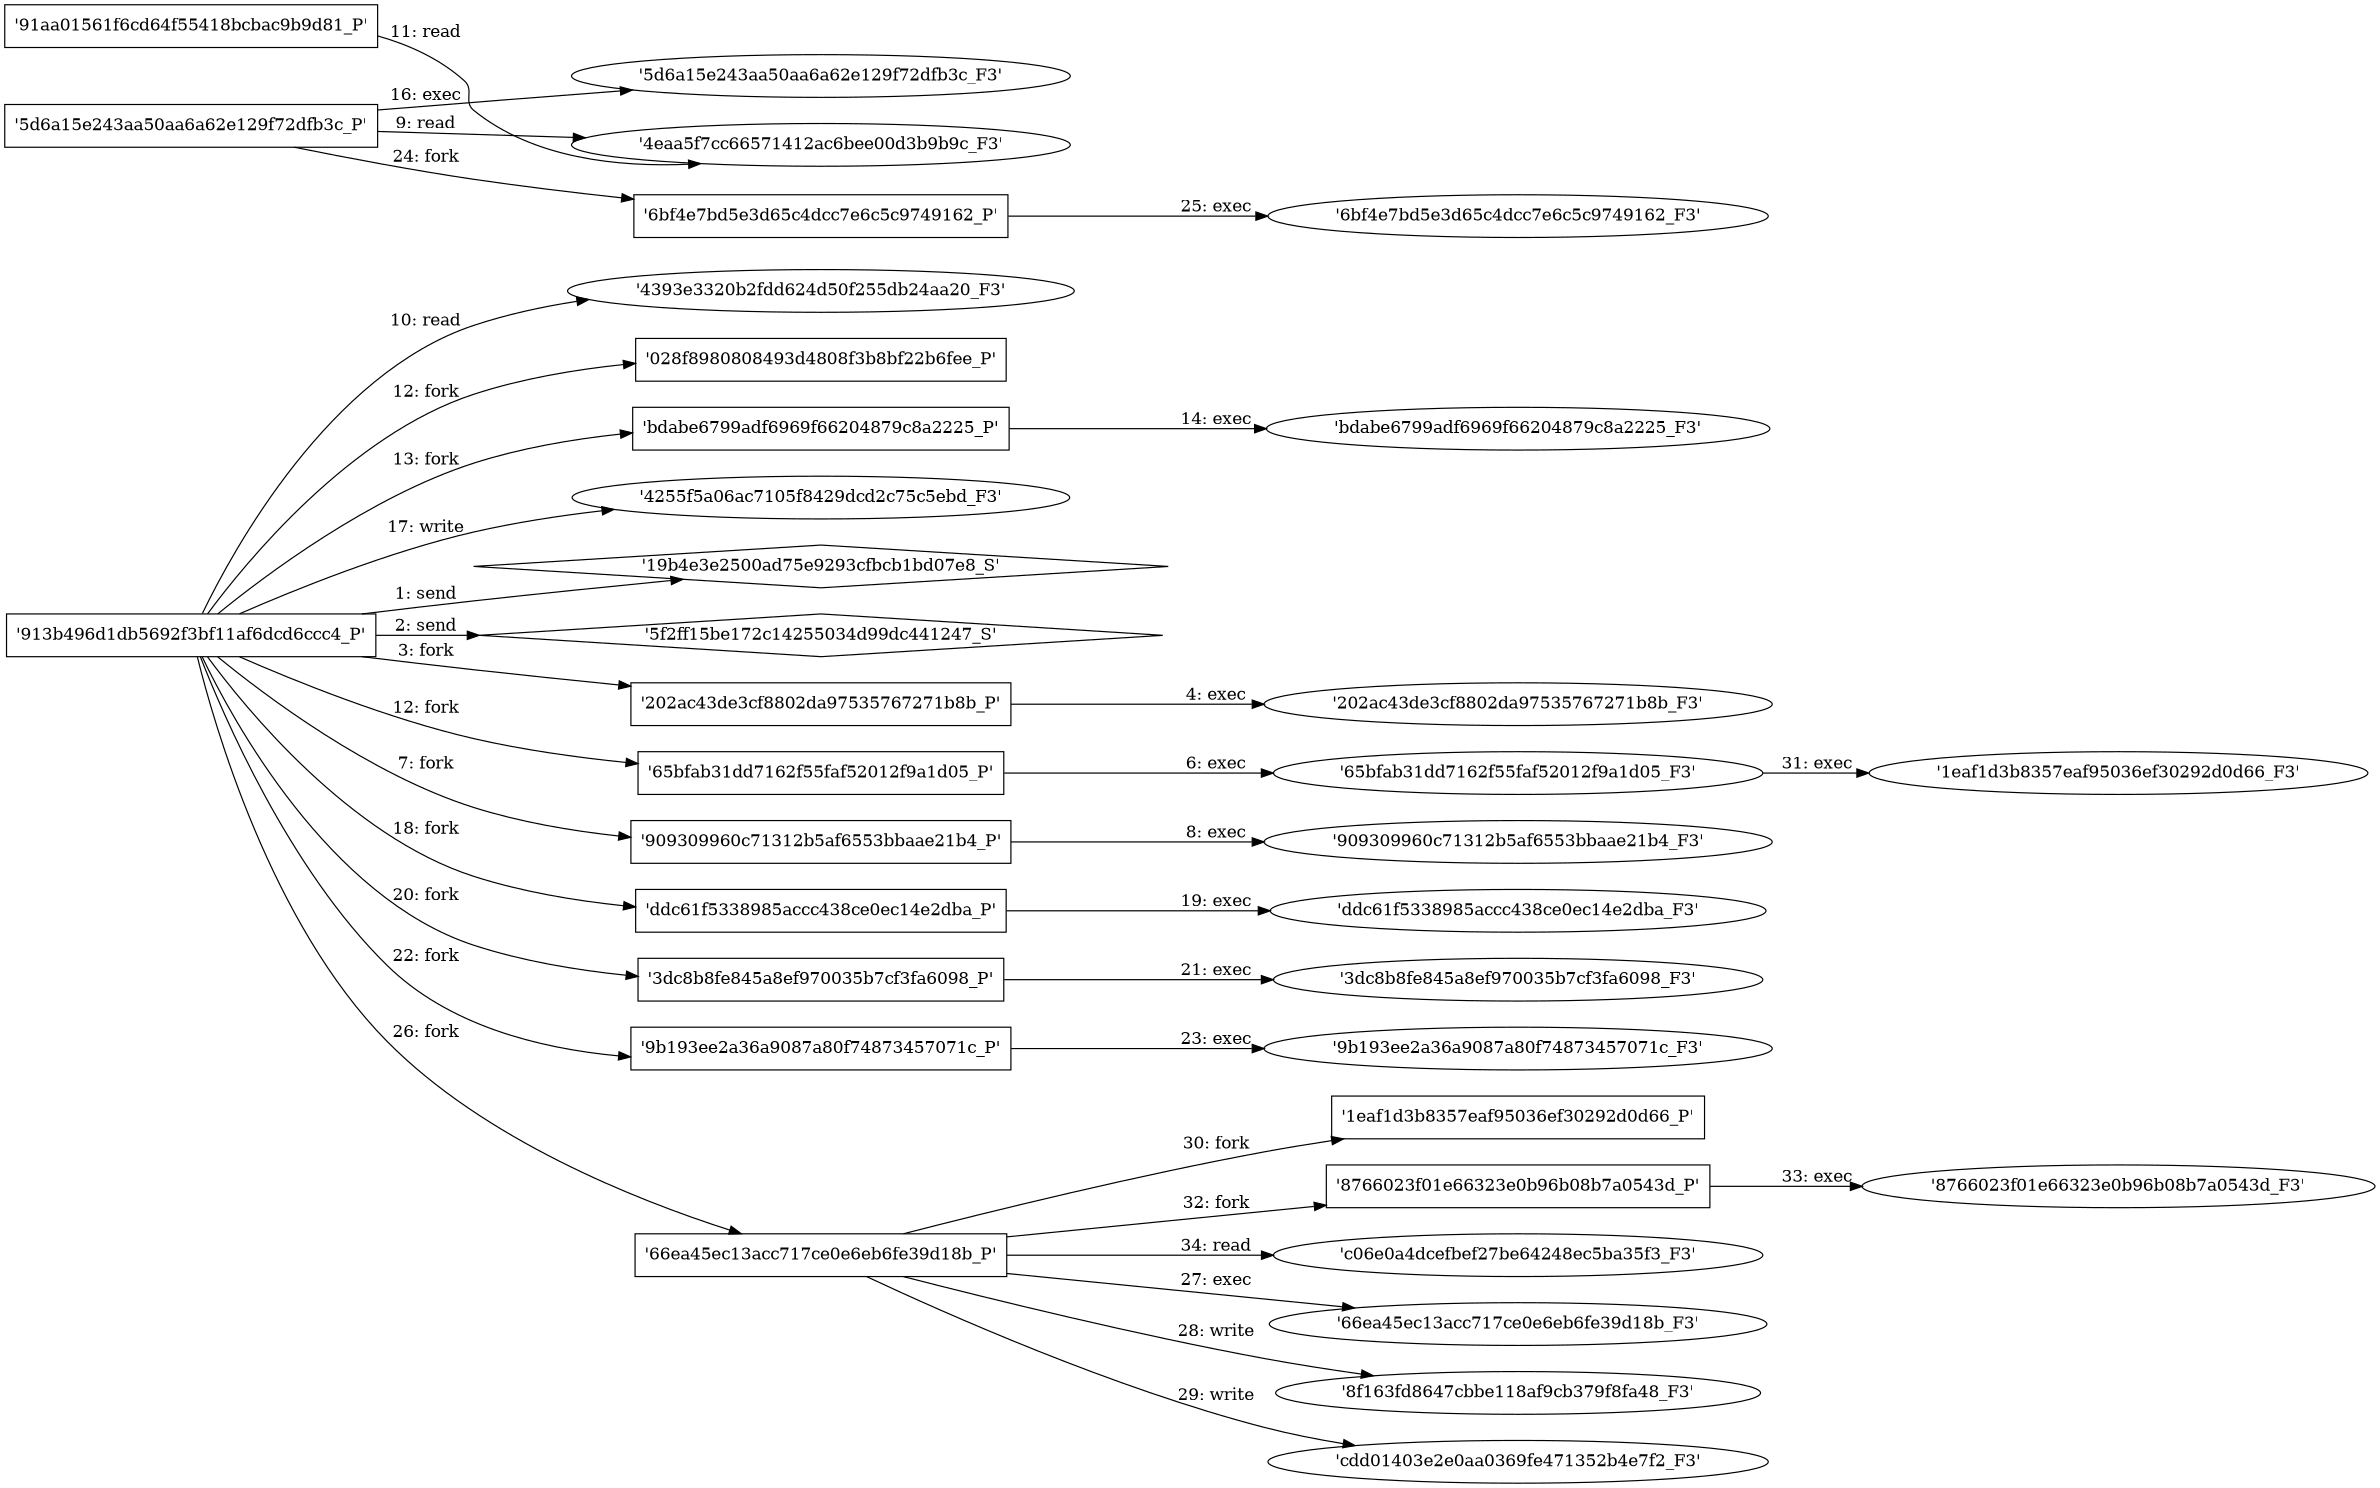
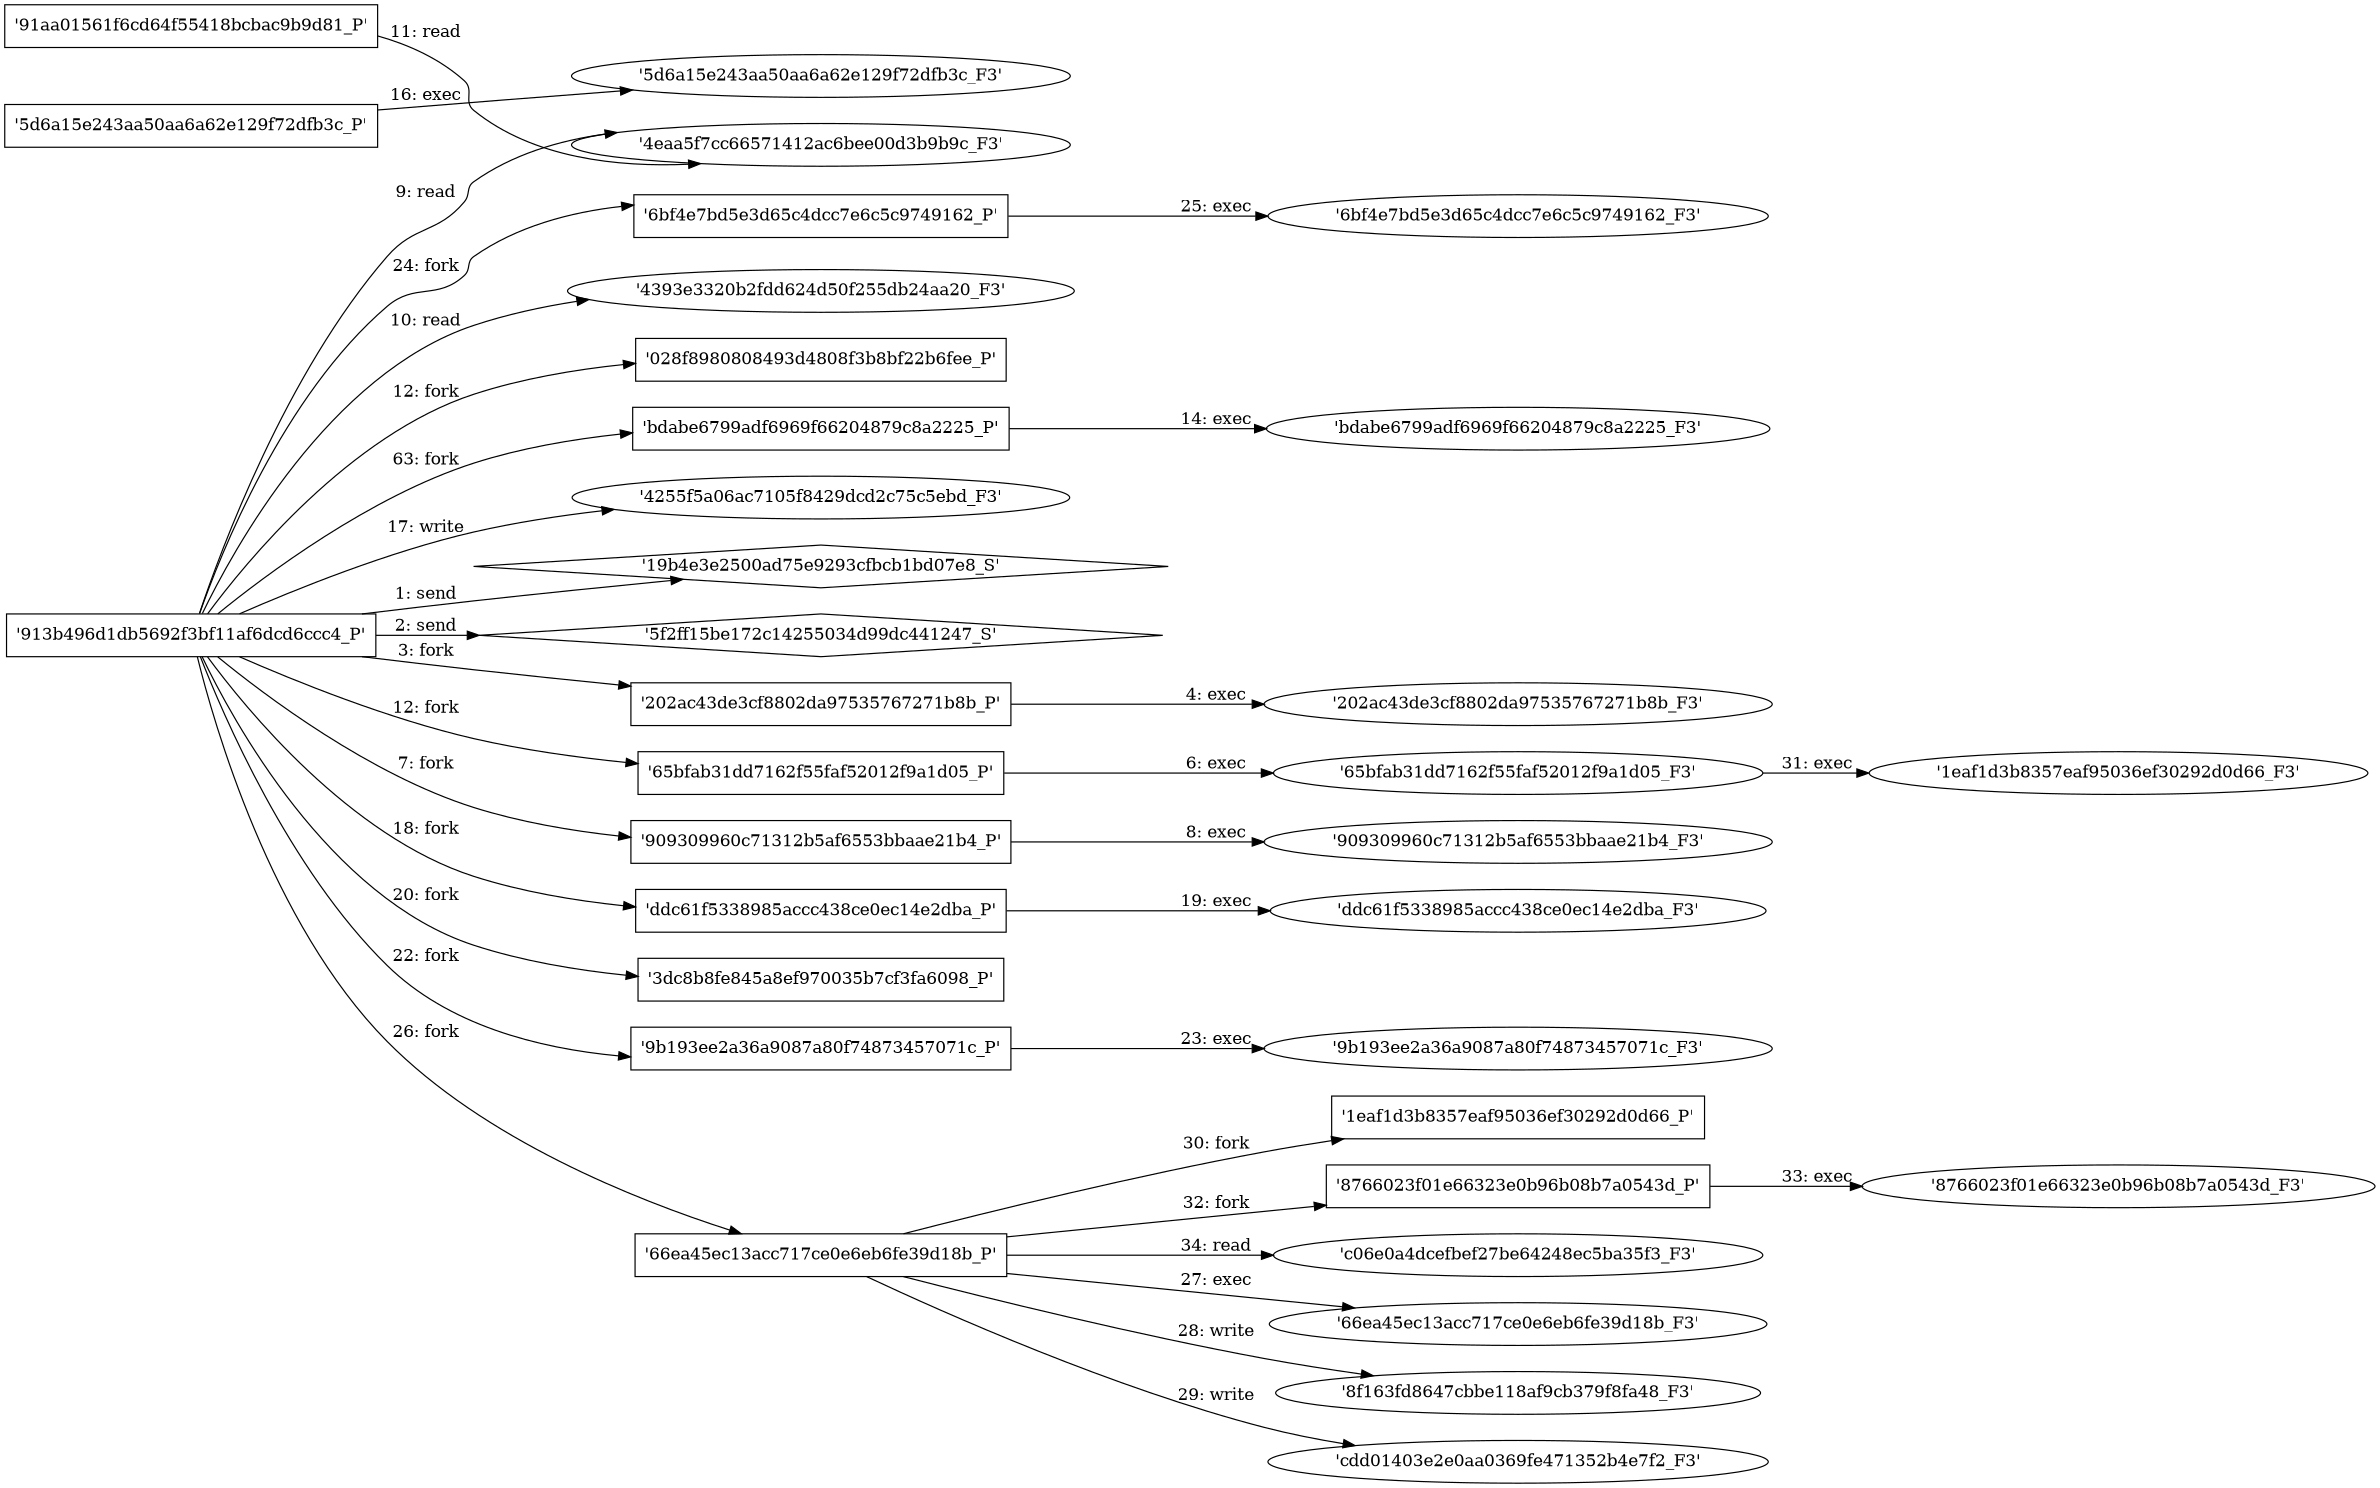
(475, 134) -> (343, 315)
(457, 177) -> (352, 341)
(426, 460) -> (426, 460)
(1518, 980) -> none
